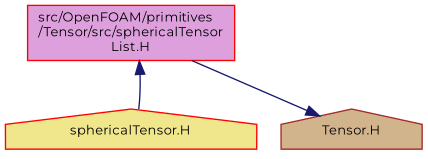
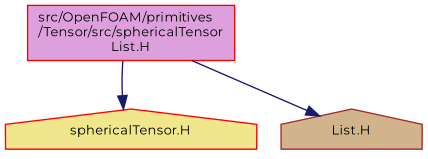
(140, 92) -> (122, 78)
(352, 131) -> (352, 131)
